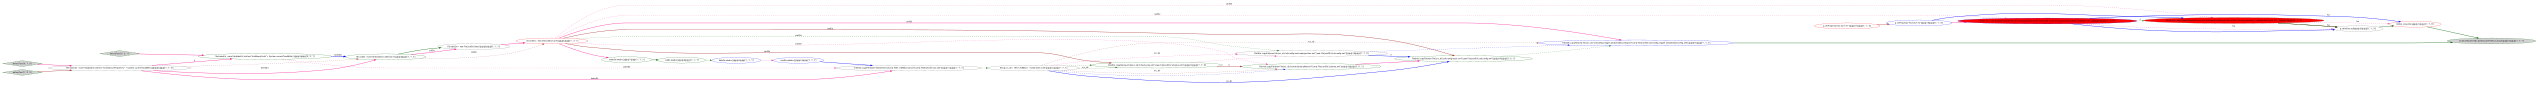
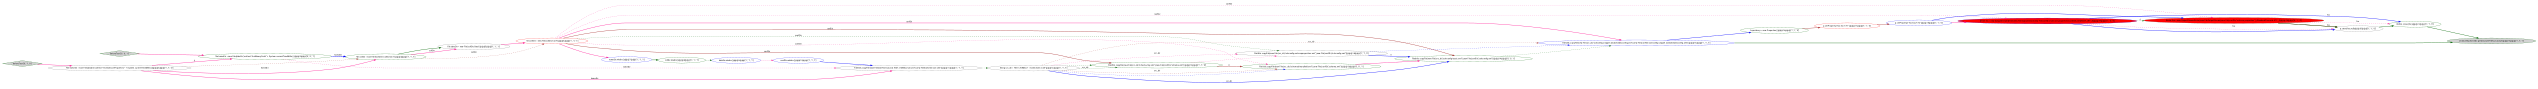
(2415, 24) -> (2415, 24)
none -> (1774, 30)
(627, 60) -> (627, 60)
(22, 72) -> none
